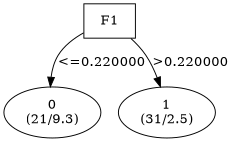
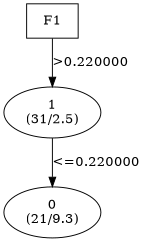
(61, 51) -> (52, 158)
